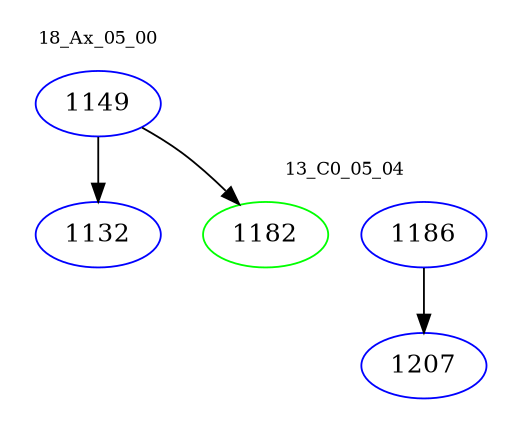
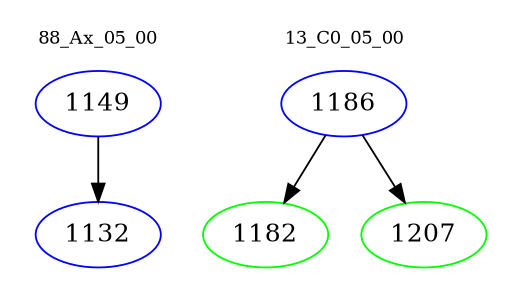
(98, 39) -> (98, 39)
(201, 168) -> (310, 161)
(345, 170) -> (345, 39)
(424, 366) -> (424, 235)
